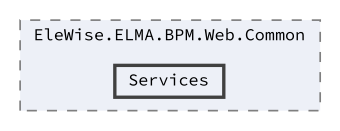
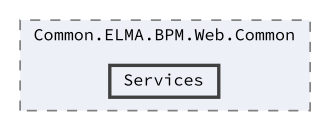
(170, 36) -> (165, 36)
